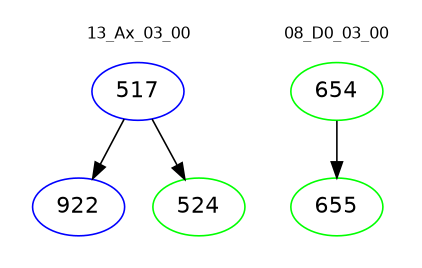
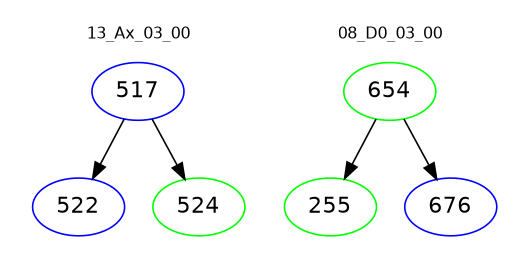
(79, 207) -> (79, 207)
(337, 207) -> (330, 207)
none -> (451, 207)
